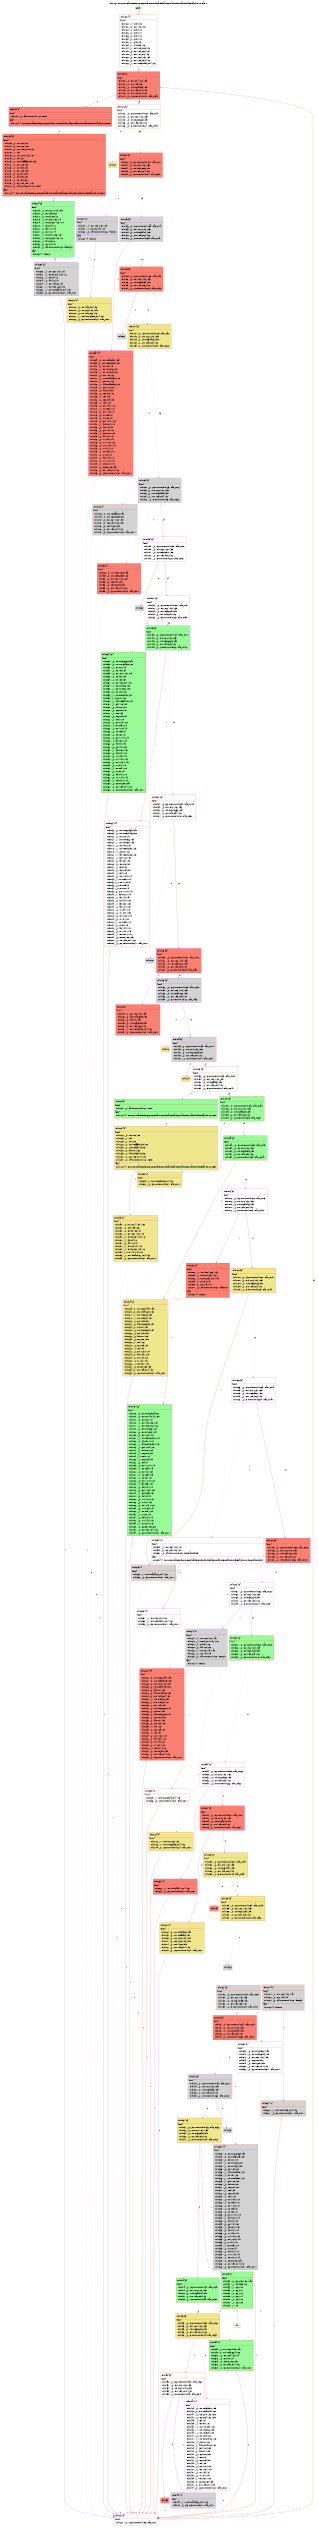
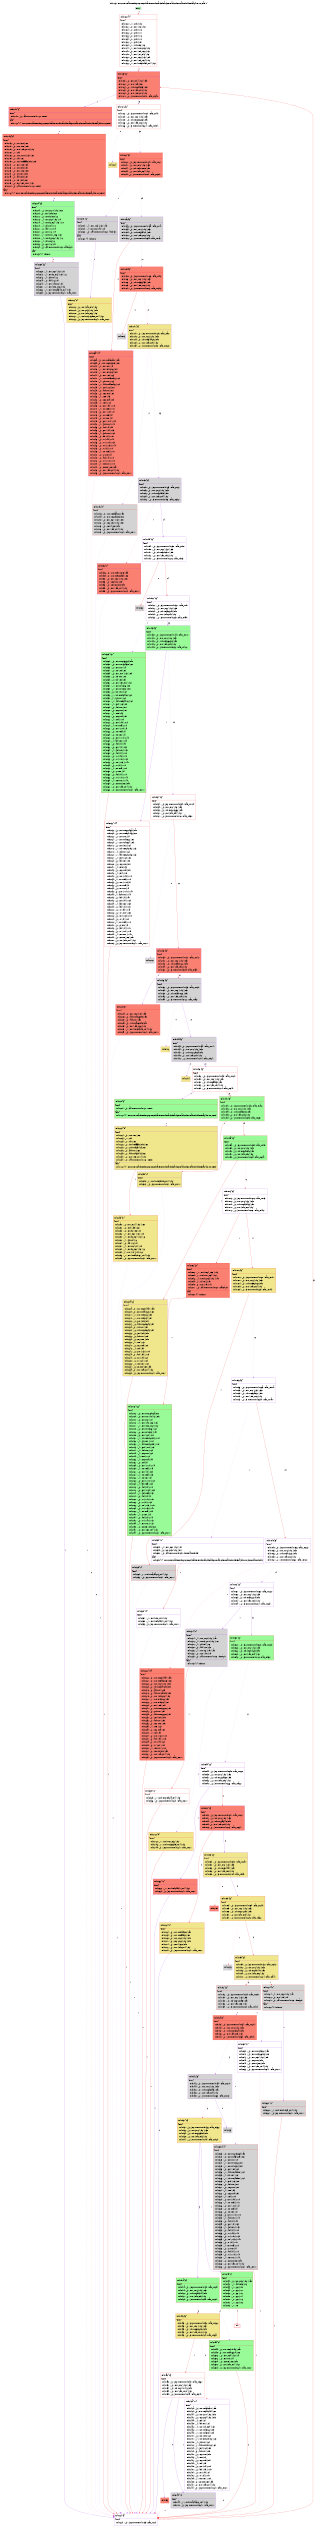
(138, 8) -> (138, 8)
(55, 260) -> (53, 259)
(288, 1550) -> (288, 1550)
none -> (256, 1967)
